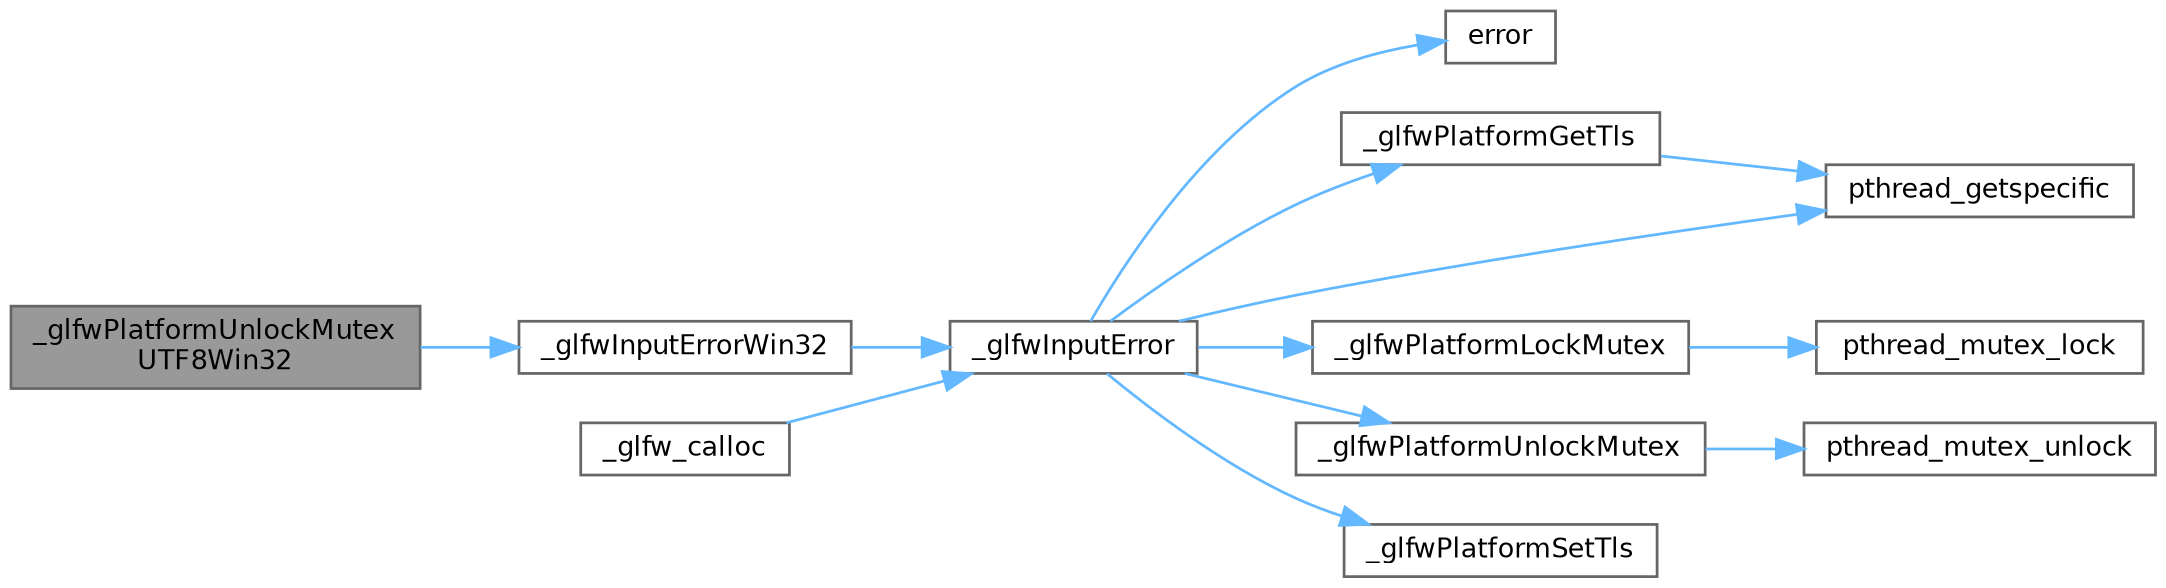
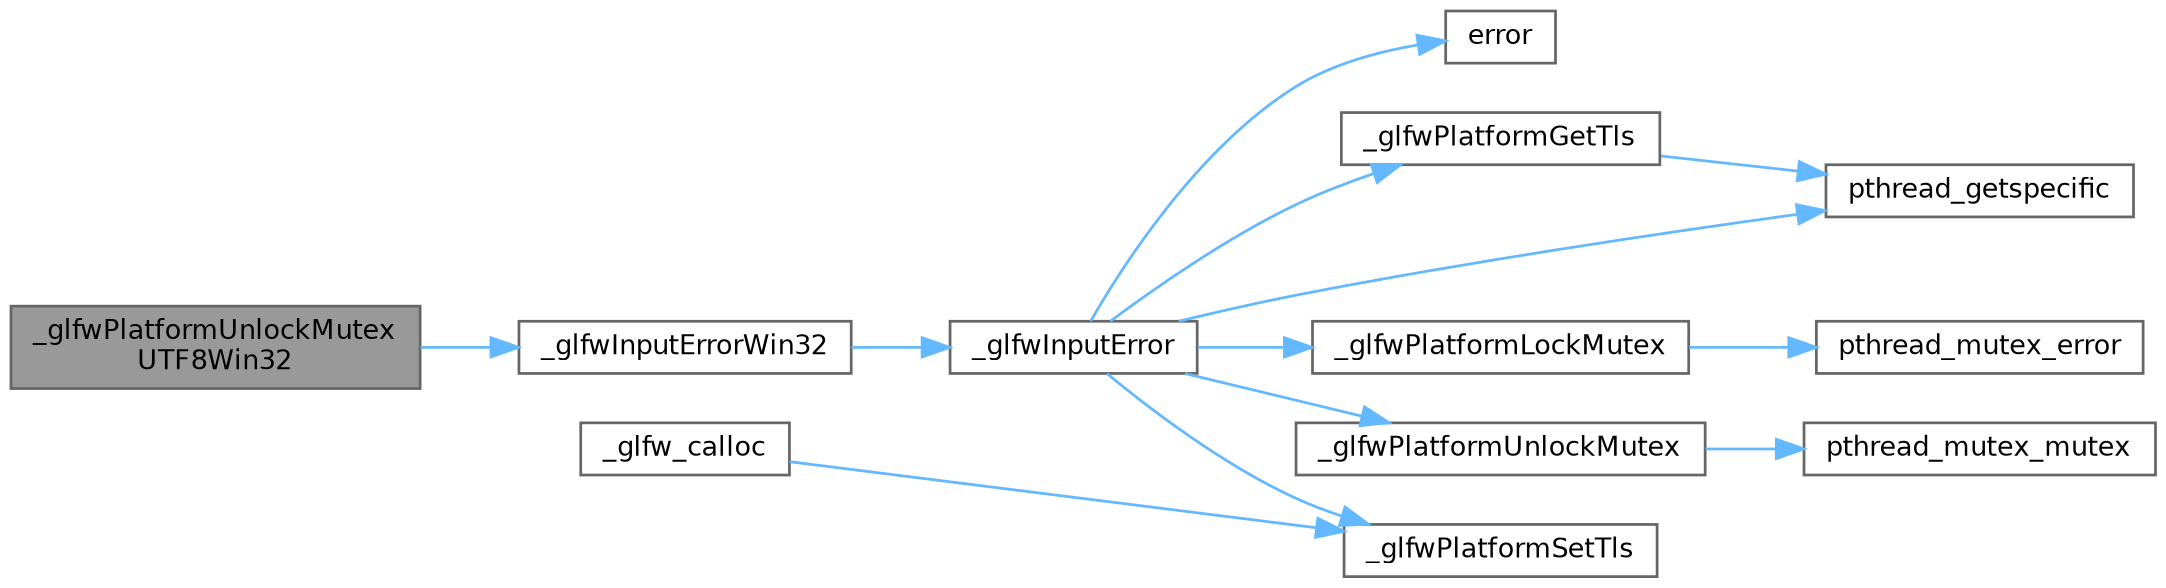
(1980, 347) -> (1980, 347)
(865, 402) -> (1053, 495)
(1980, 449) -> (1980, 449)
